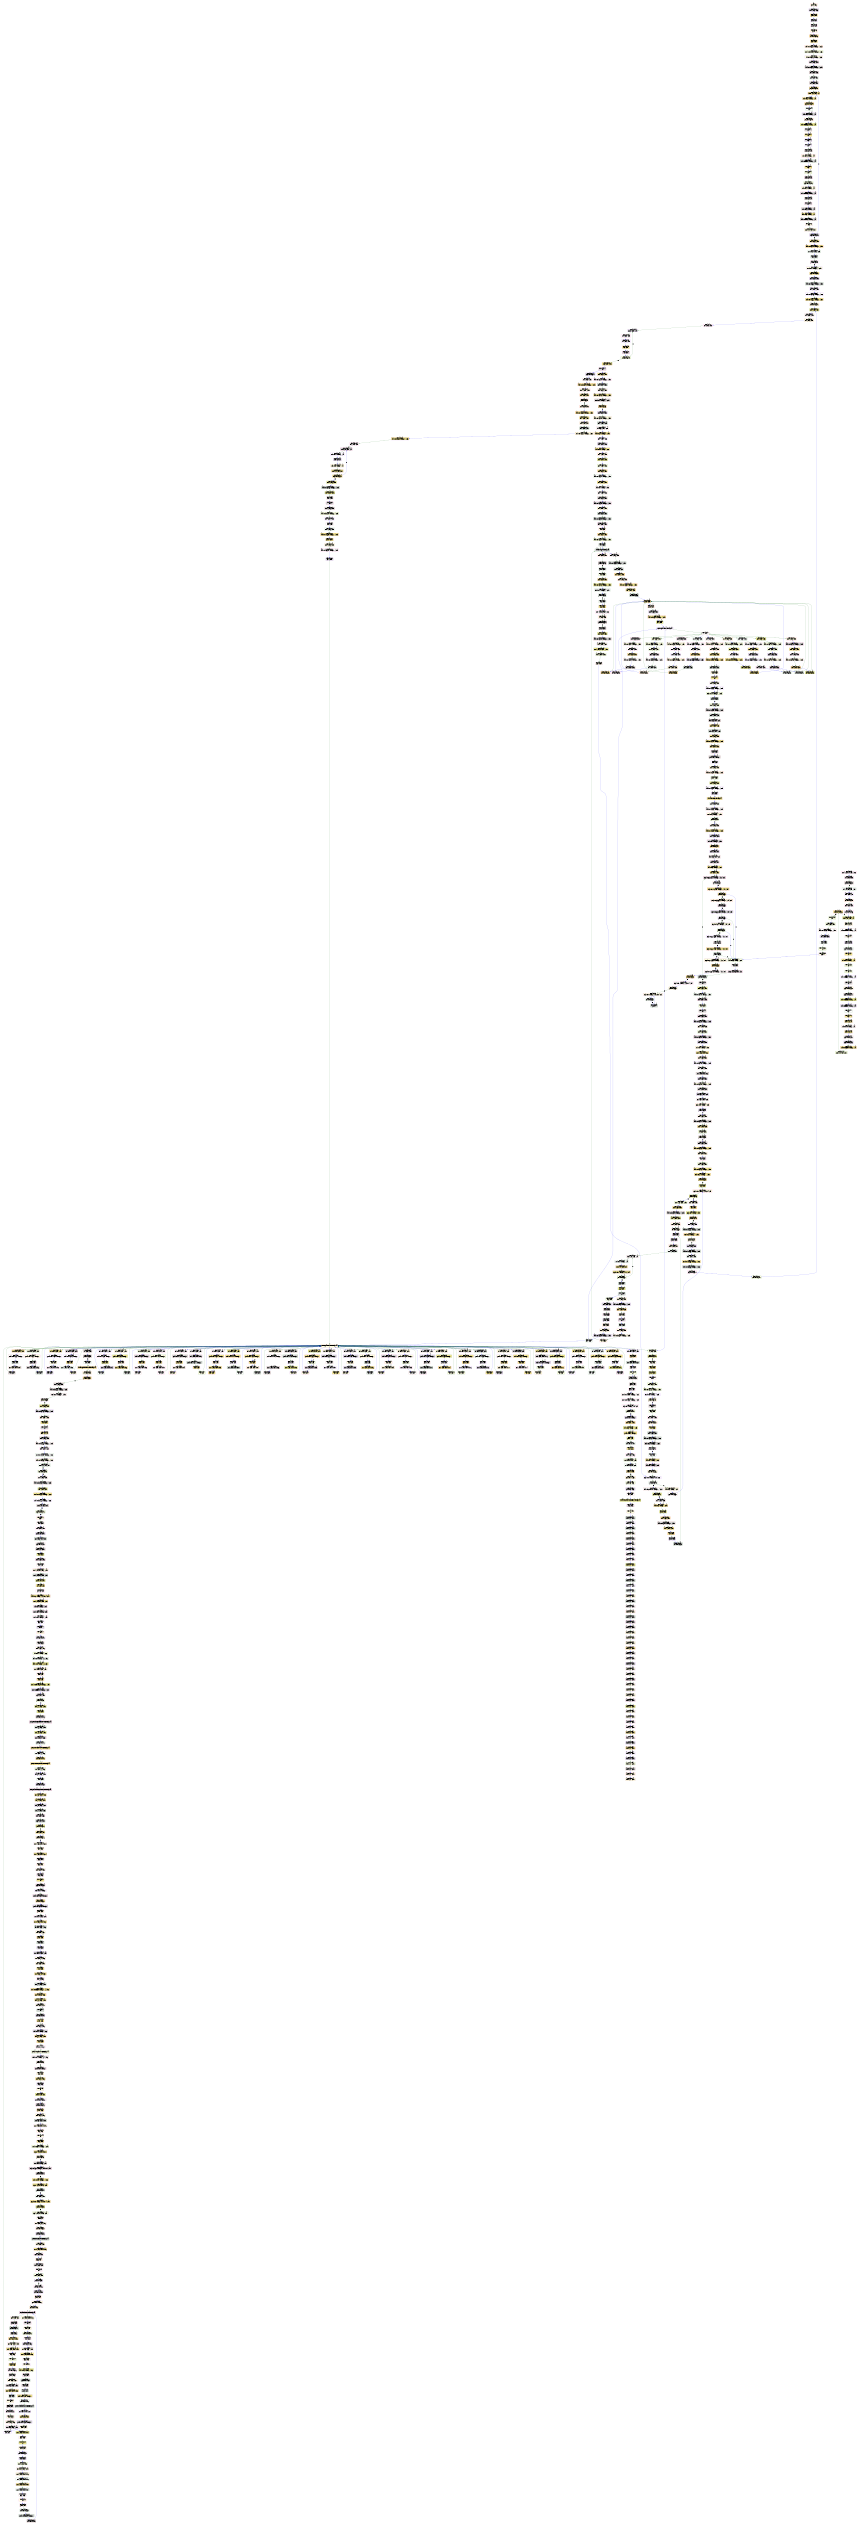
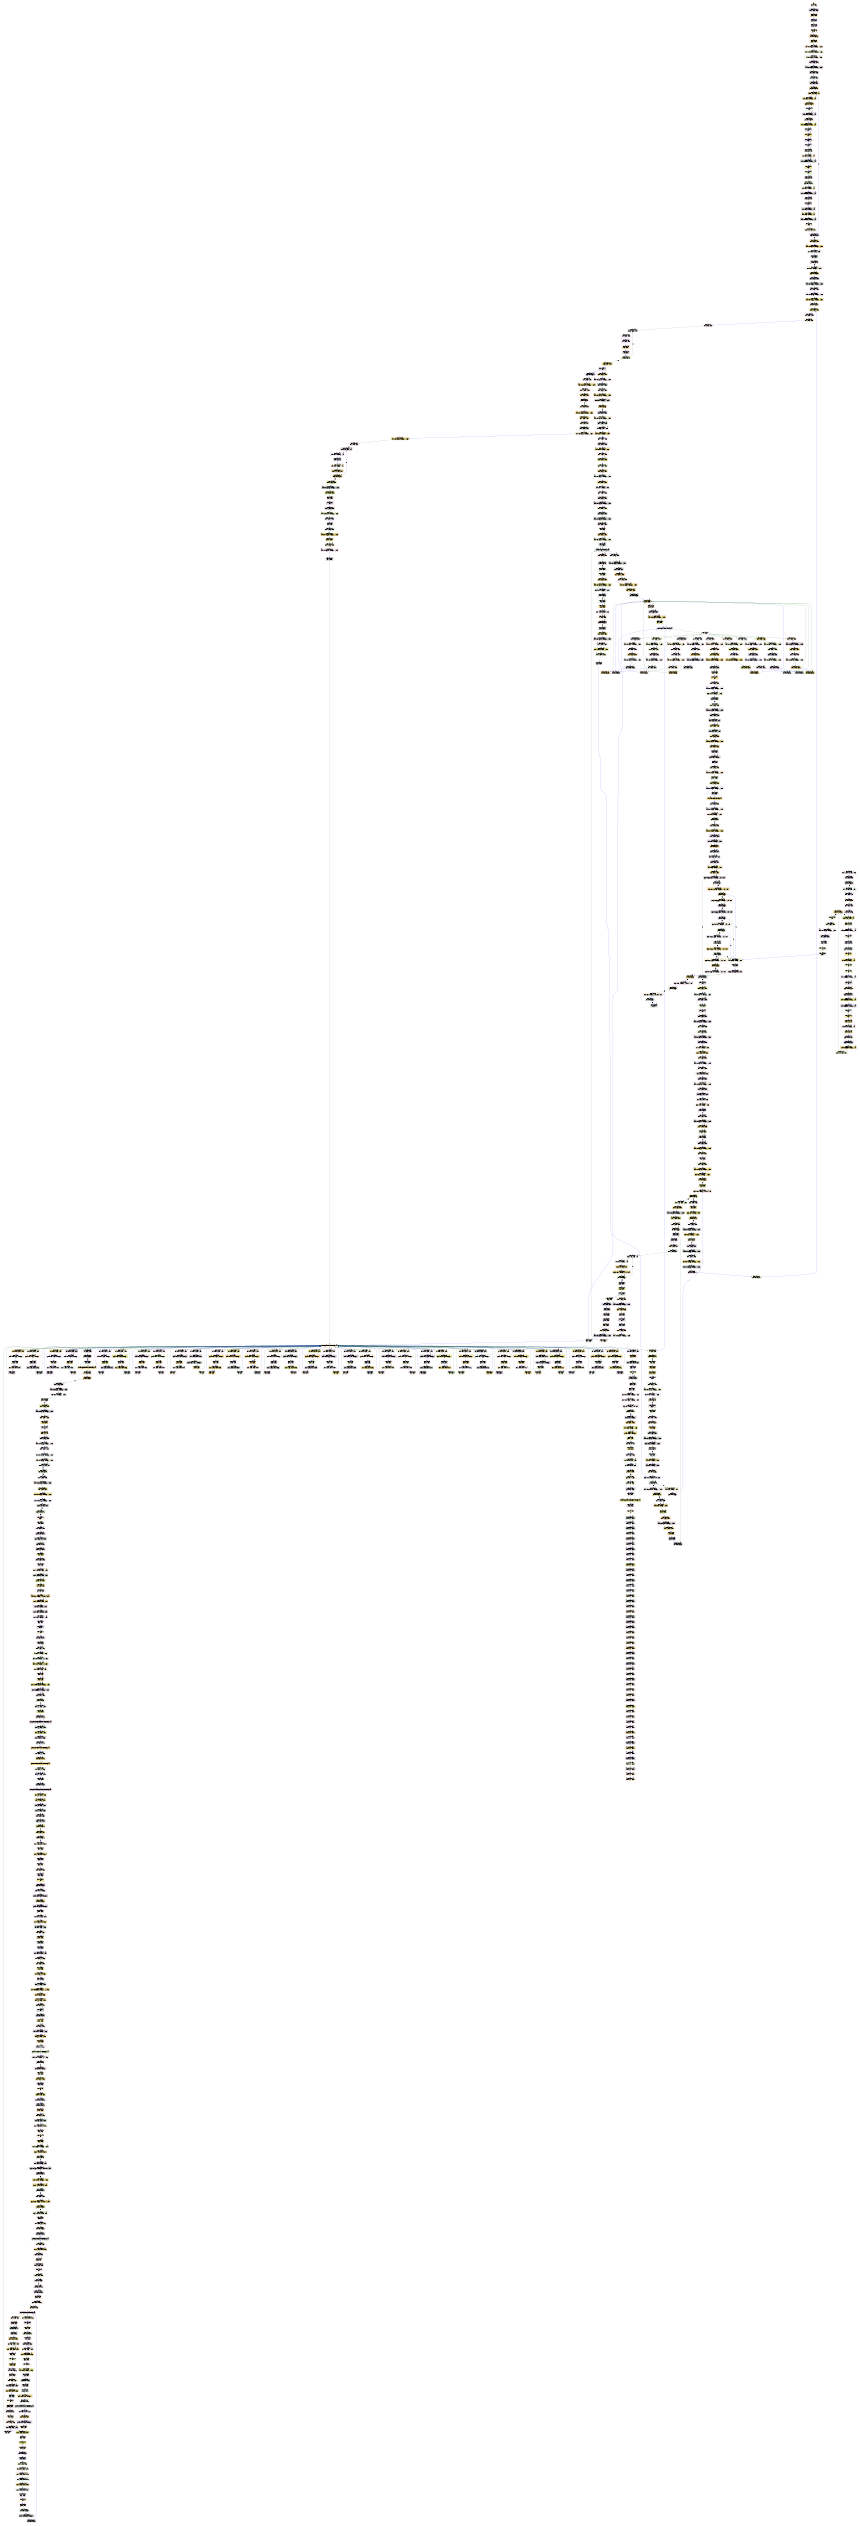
none -> (274, 1362)
(40, 1706) -> (40, 1706)
